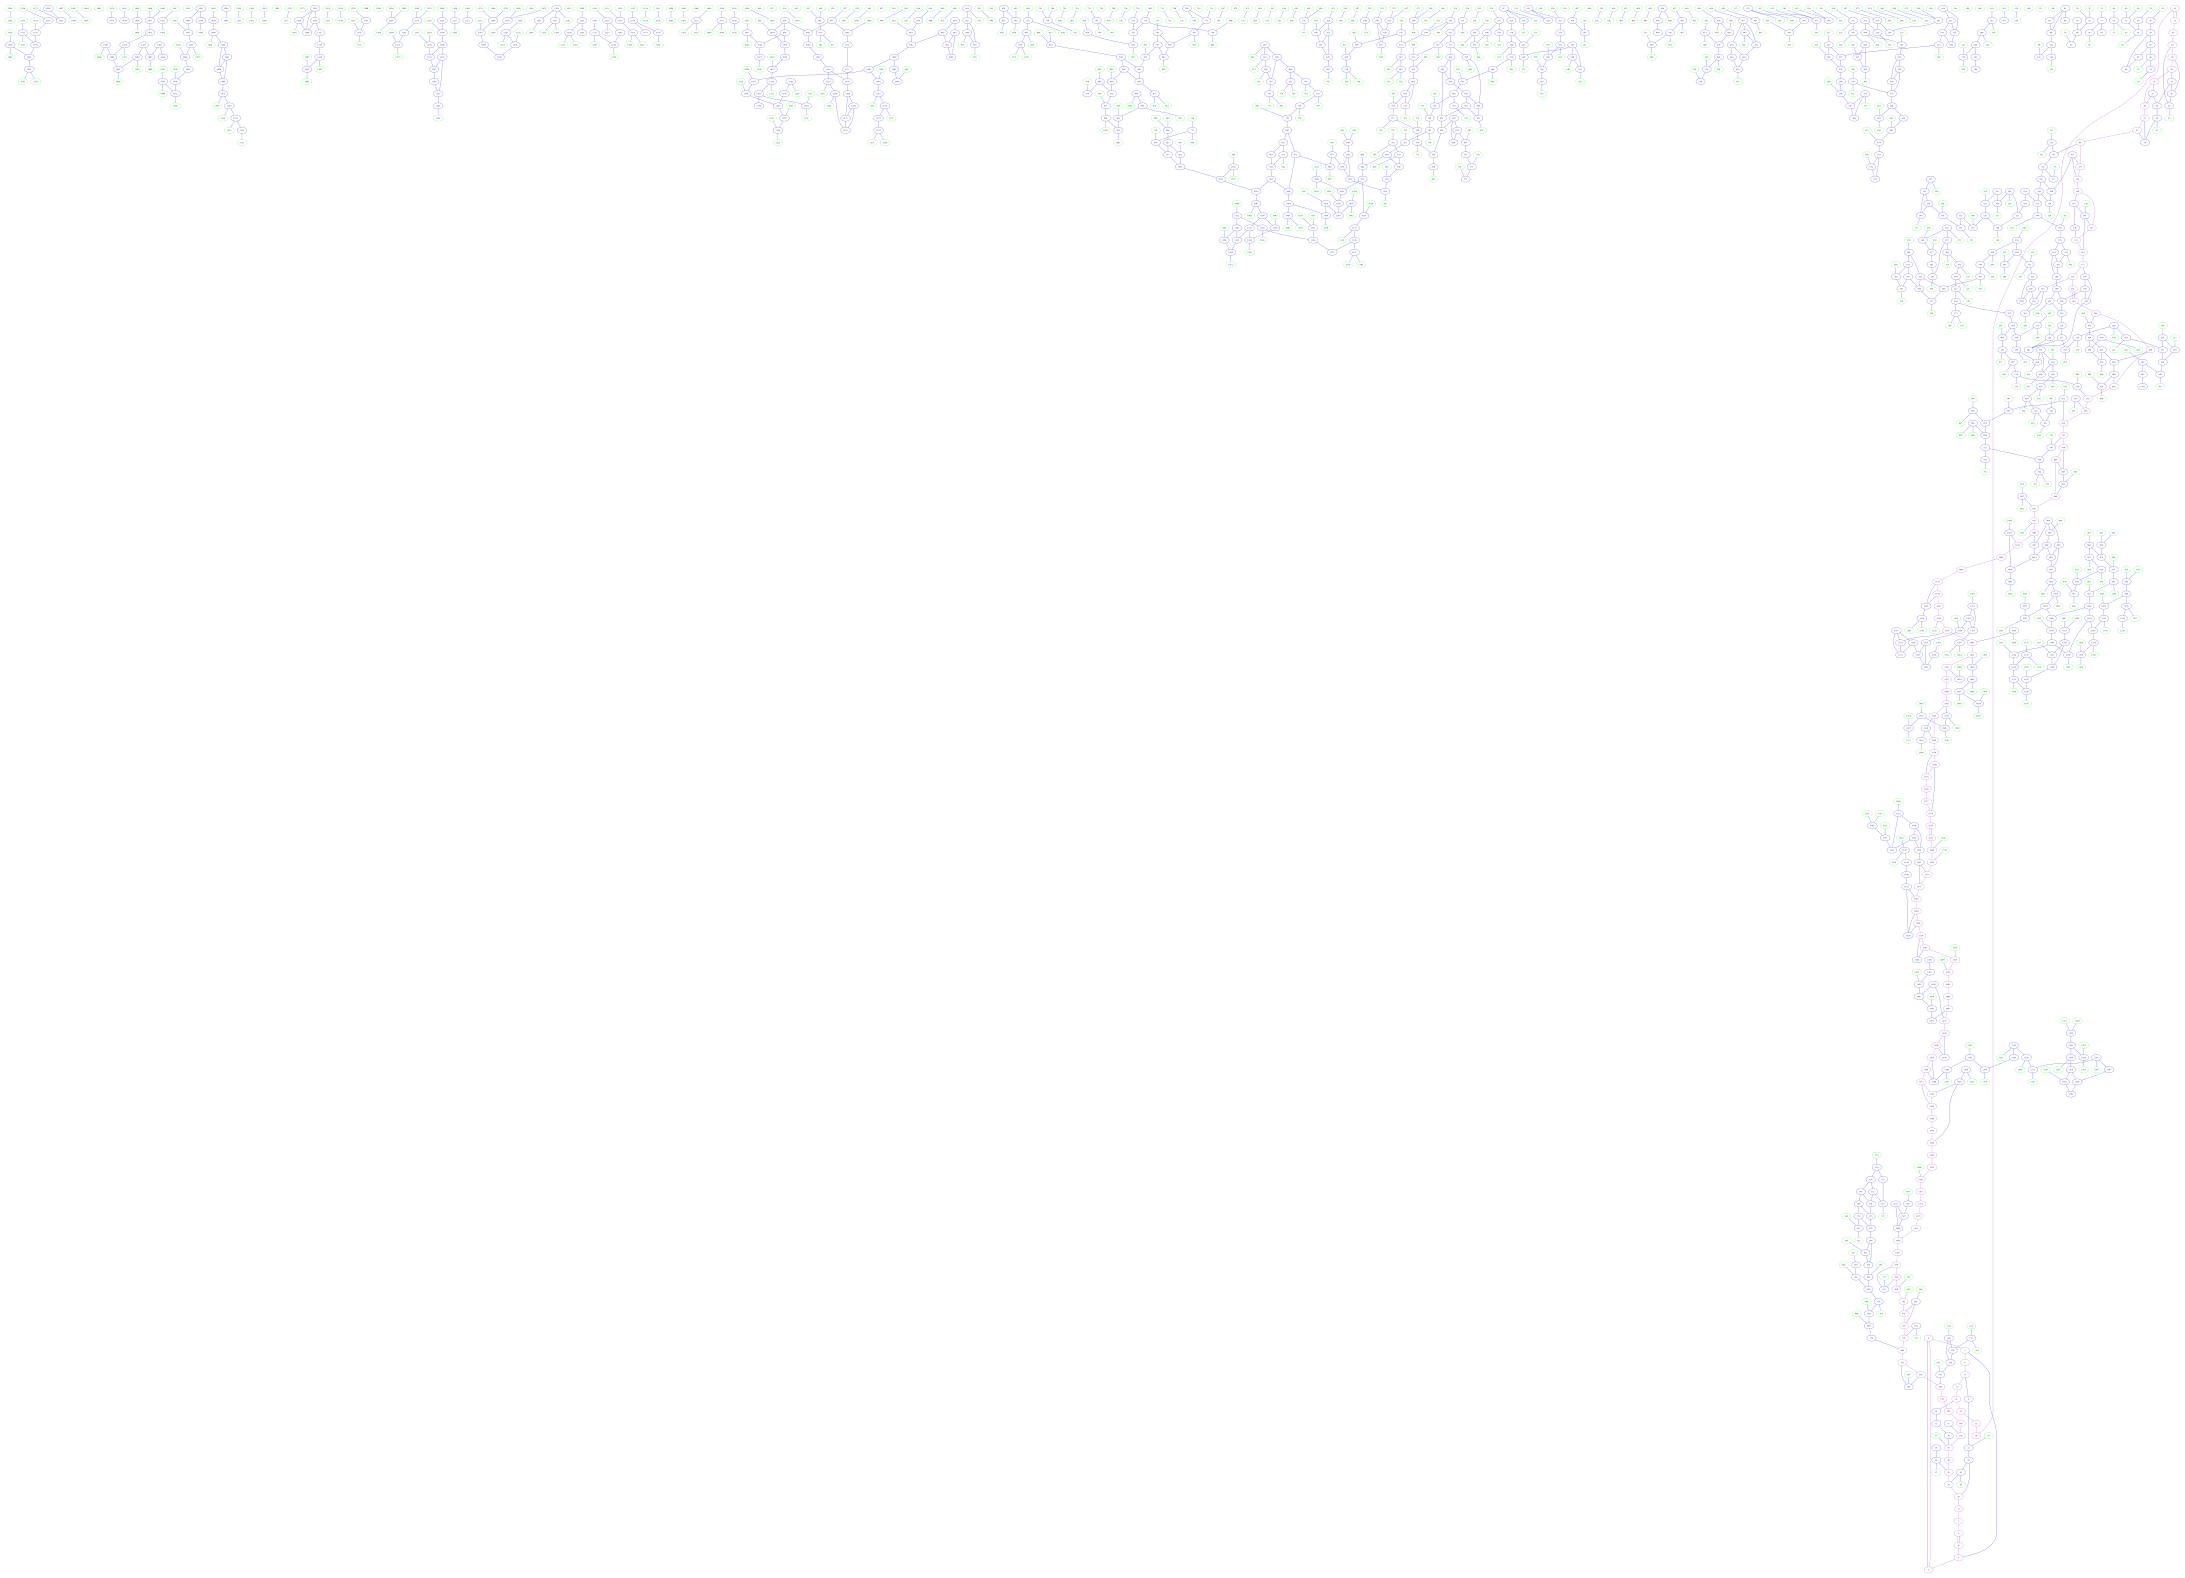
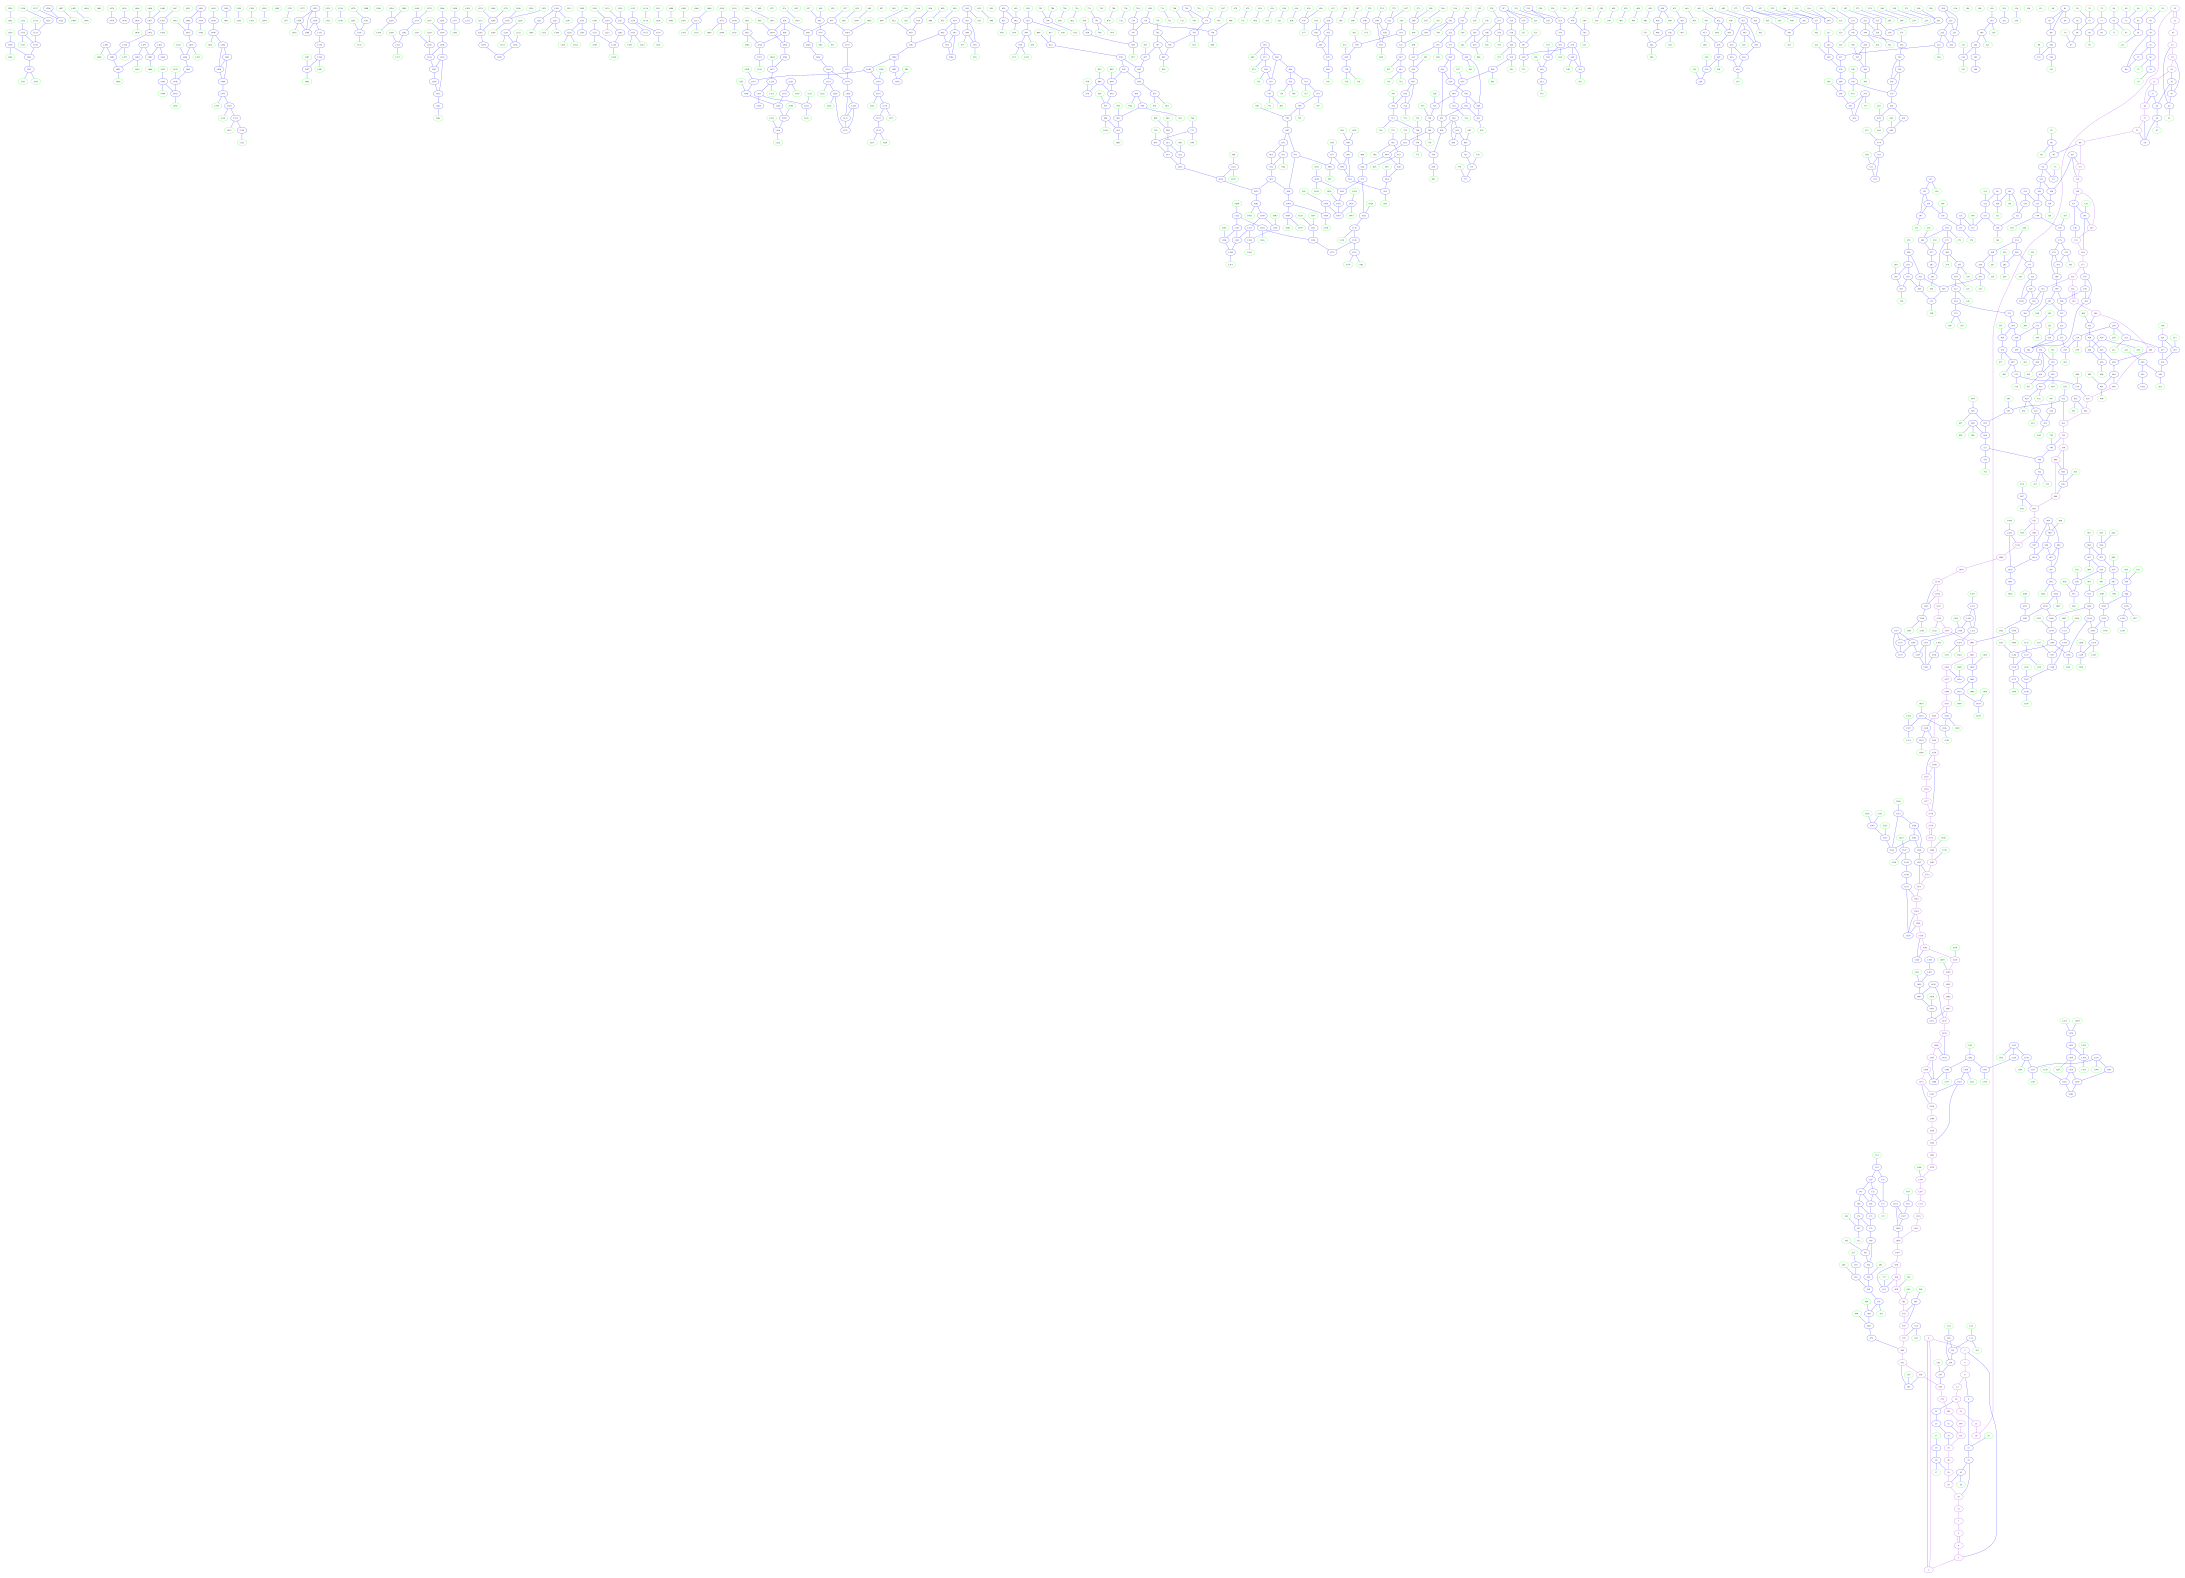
(1943, 1442) -> (1936, 1442)
